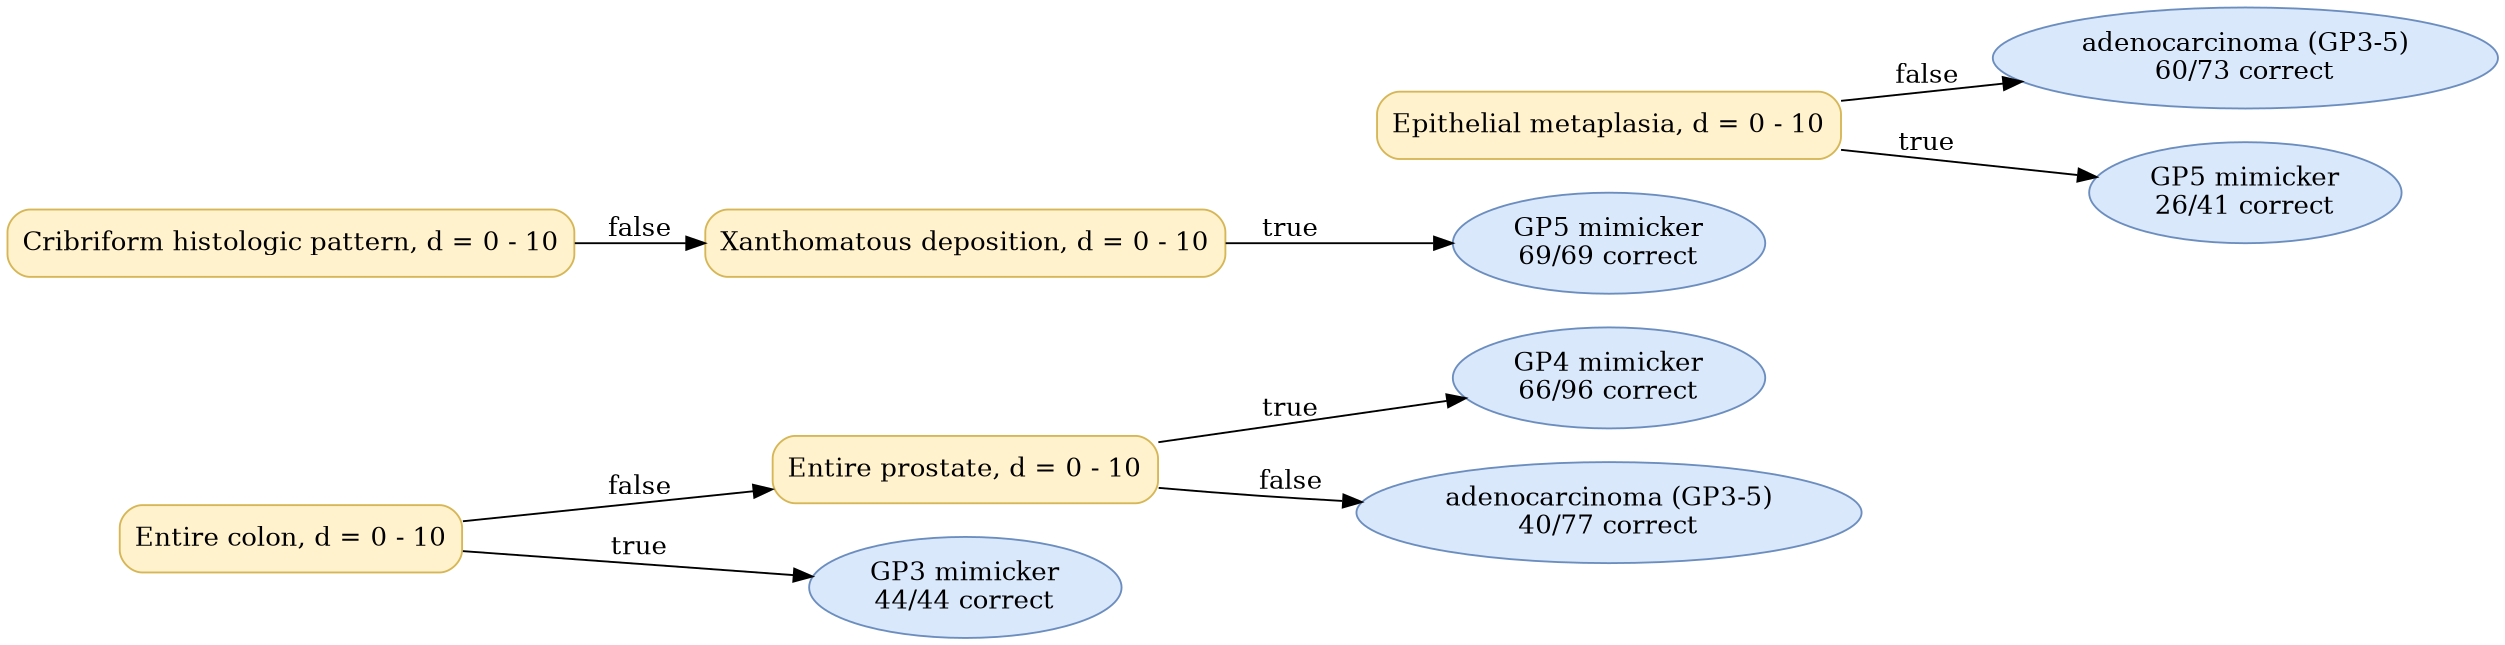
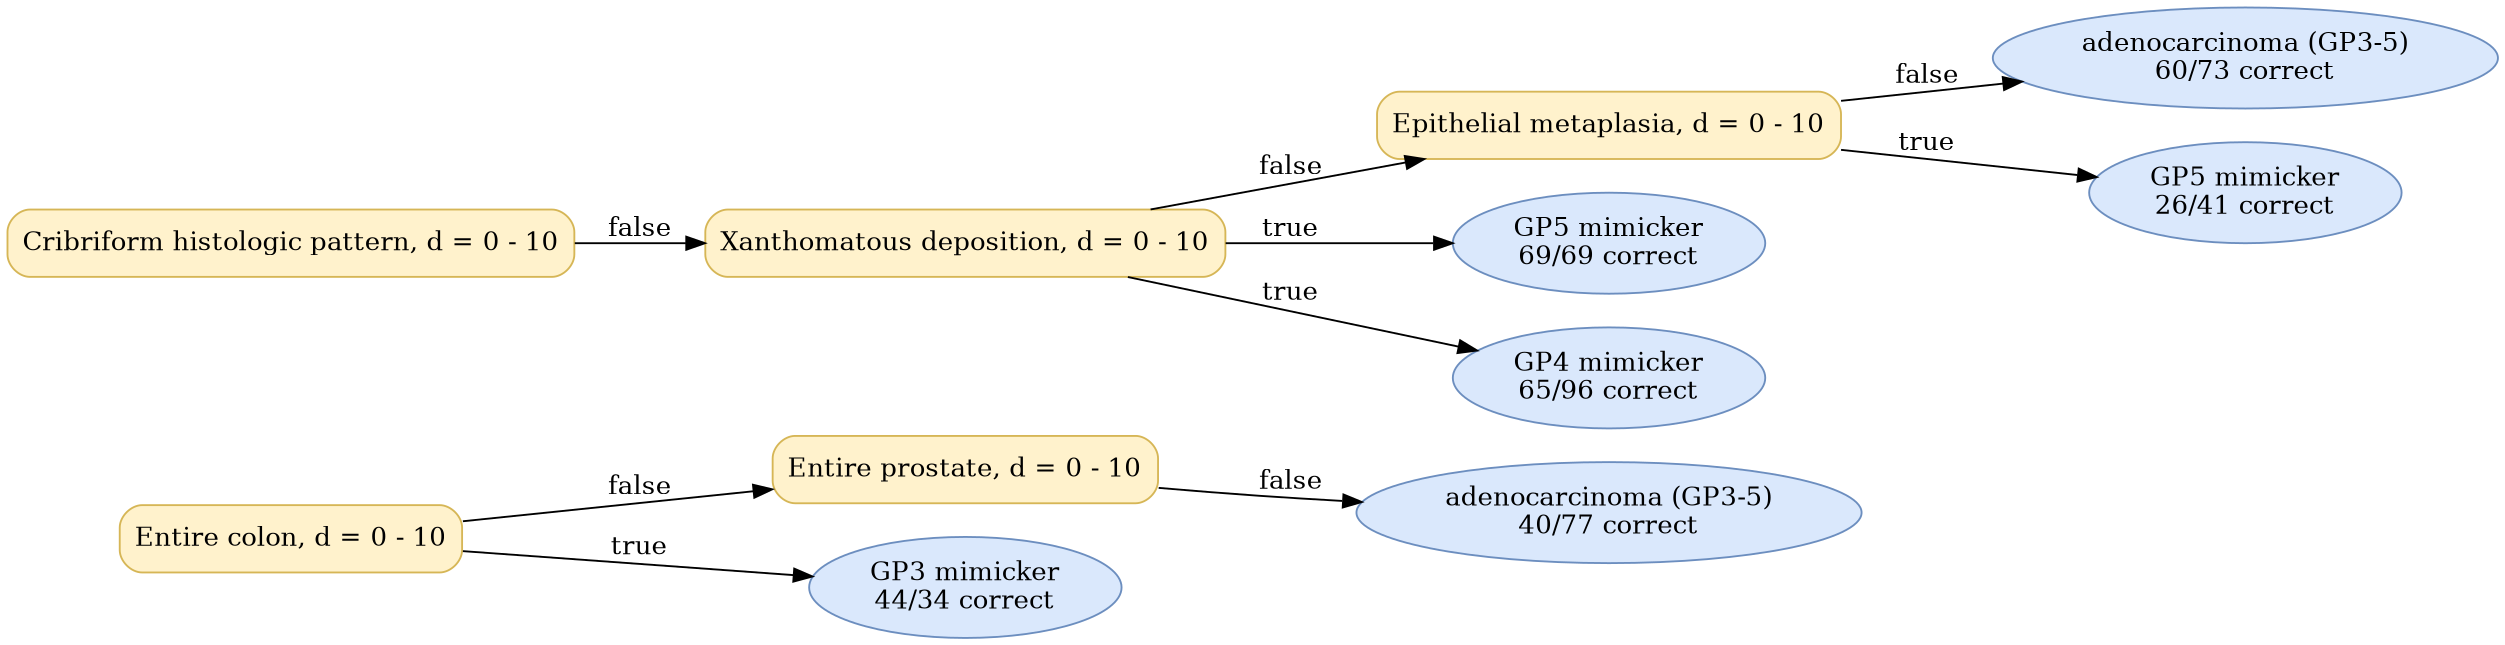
none -> (1278, 186)
(1609, 391) -> (1609, 391)
(1303, 422) -> (1293, 312)
(965, 601) -> (965, 601)
